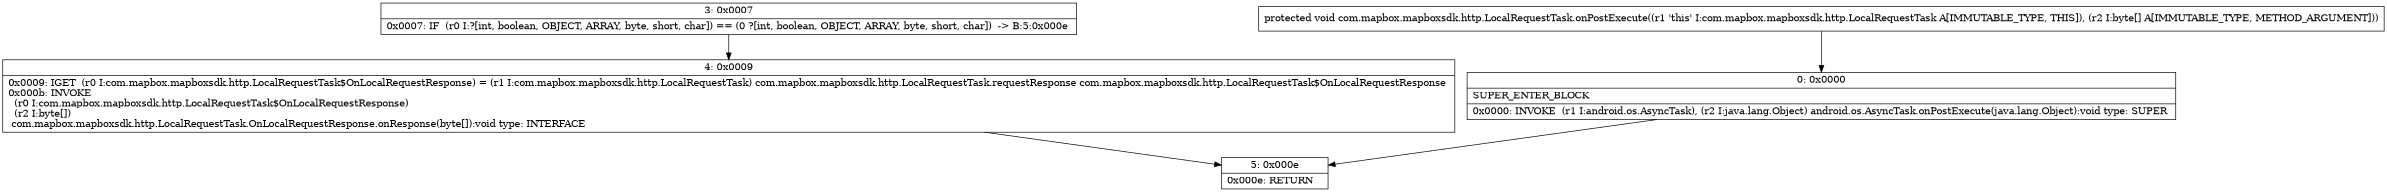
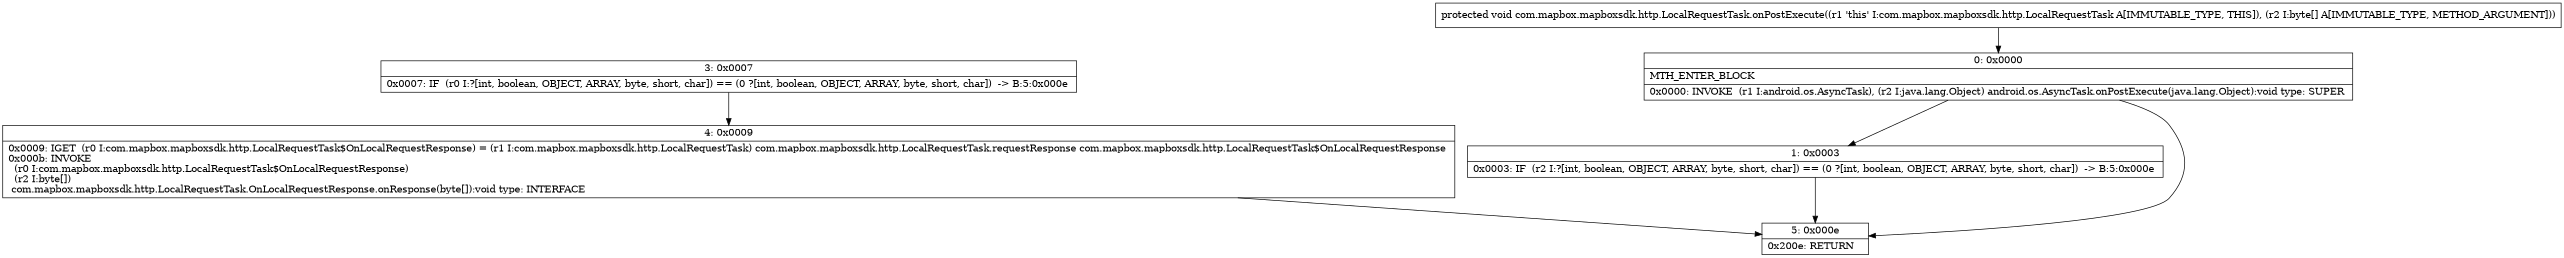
(1531, 96) -> (1702, 76)
none -> (1815, 162)
(1275, 181) -> (1815, 246)
